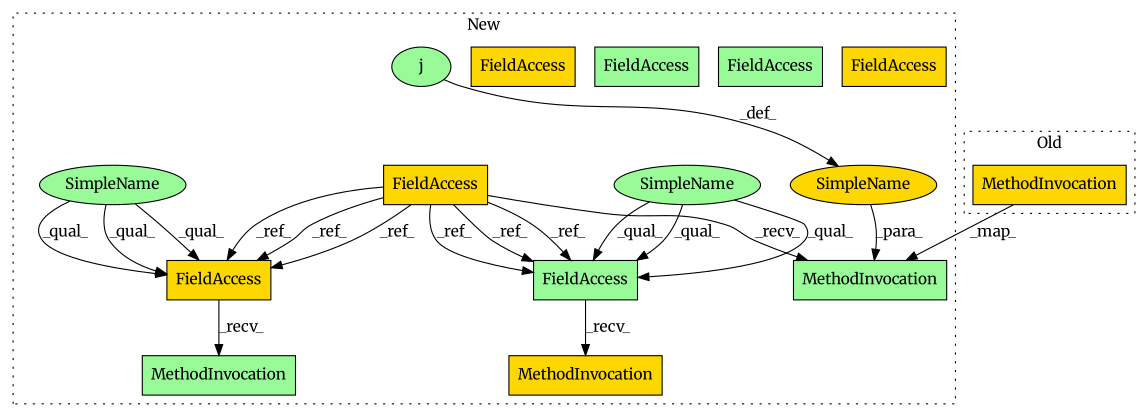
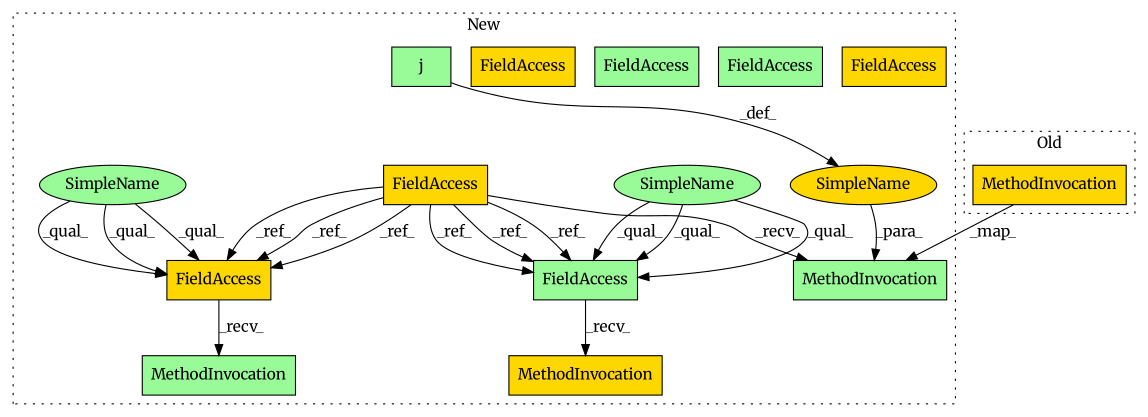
(421, 67) -> (421, 67)
